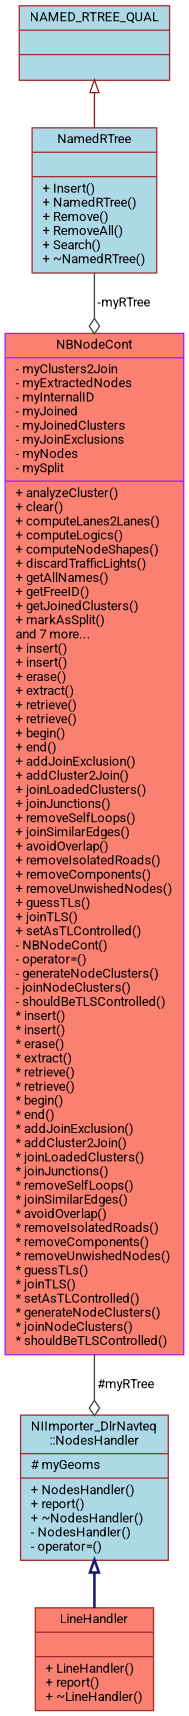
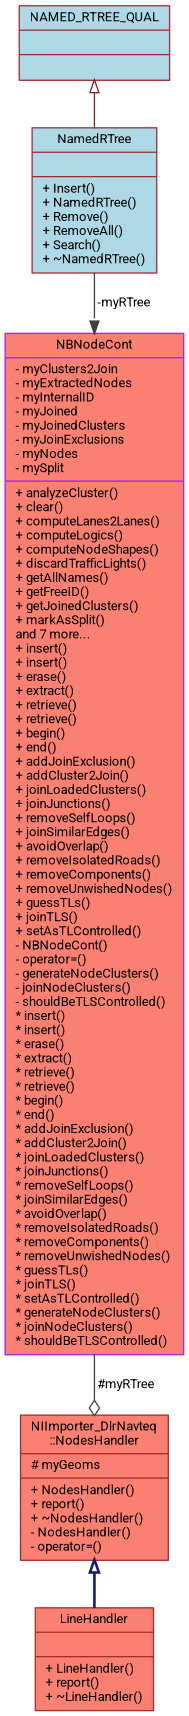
(94, 296) -> (94, 296)
(94, 1488) -> (94, 1488)
